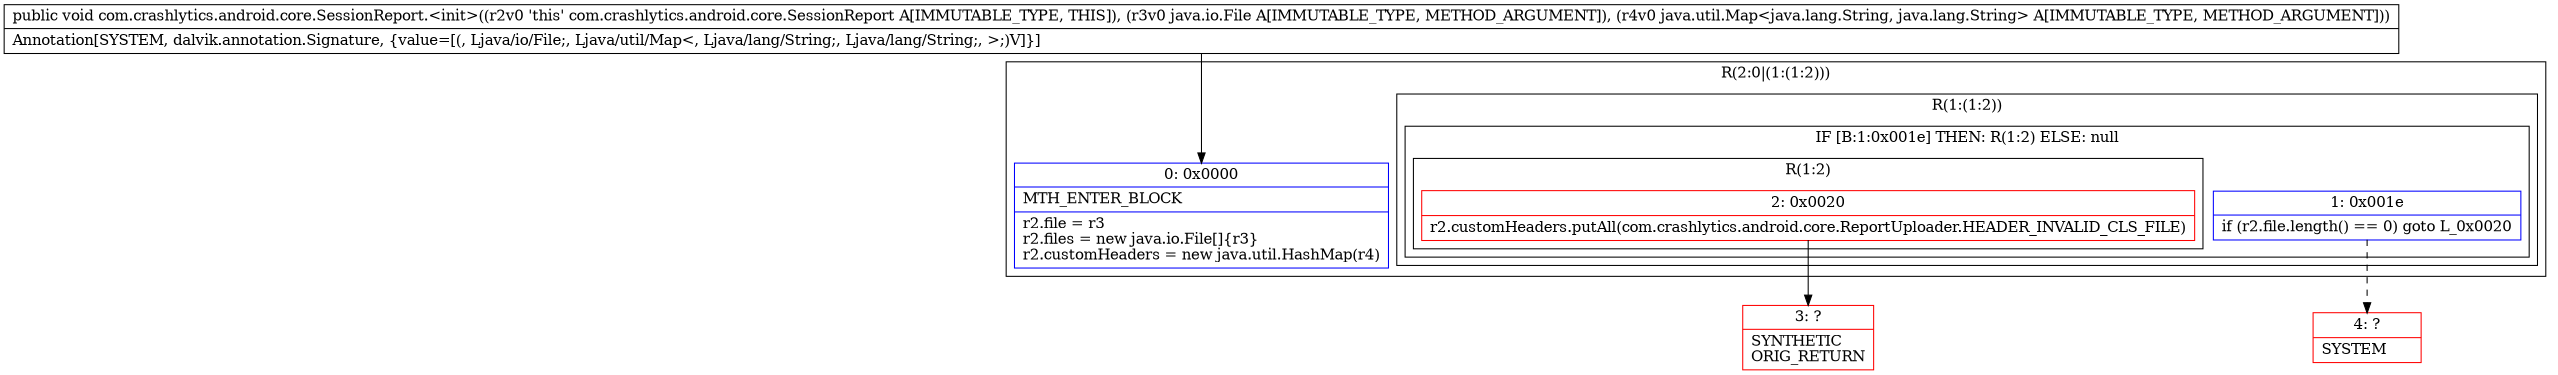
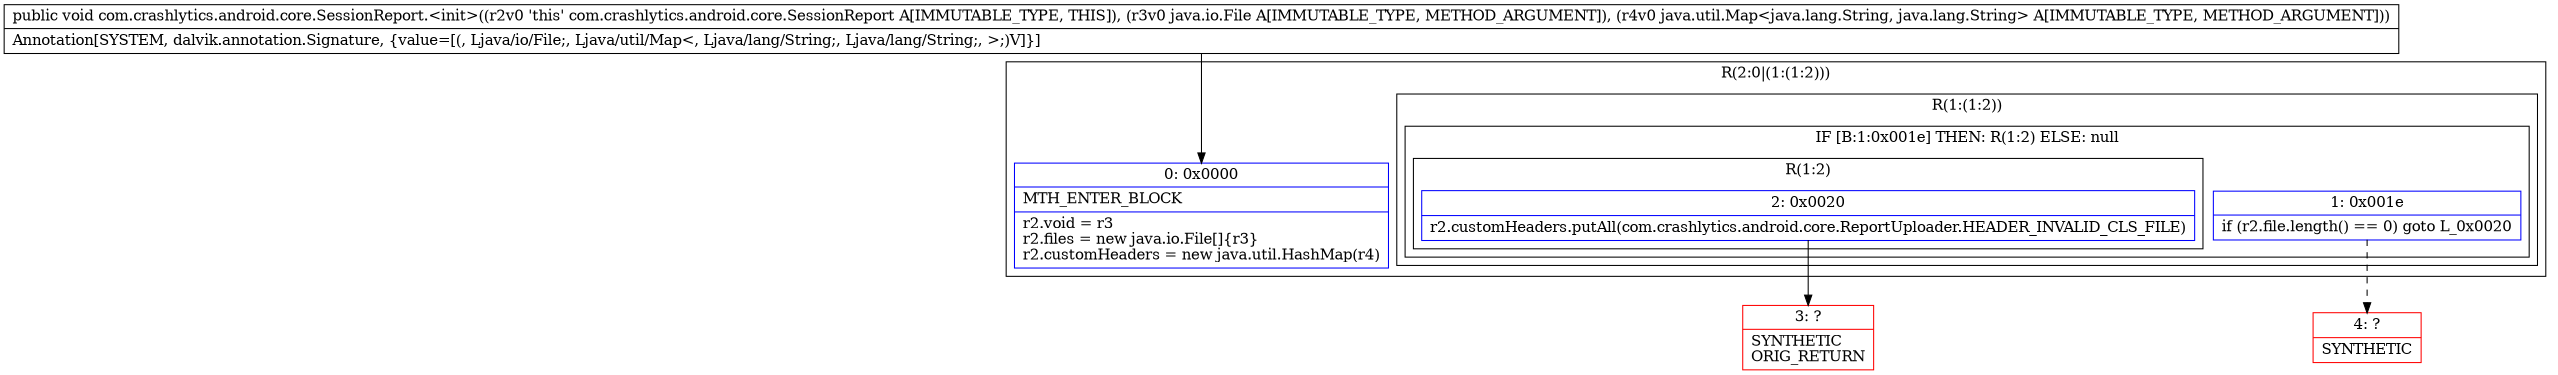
(1808, 216) -> (1808, 216)
(1064, 224) -> (1068, 224)
(2354, 350) -> (2367, 350)
